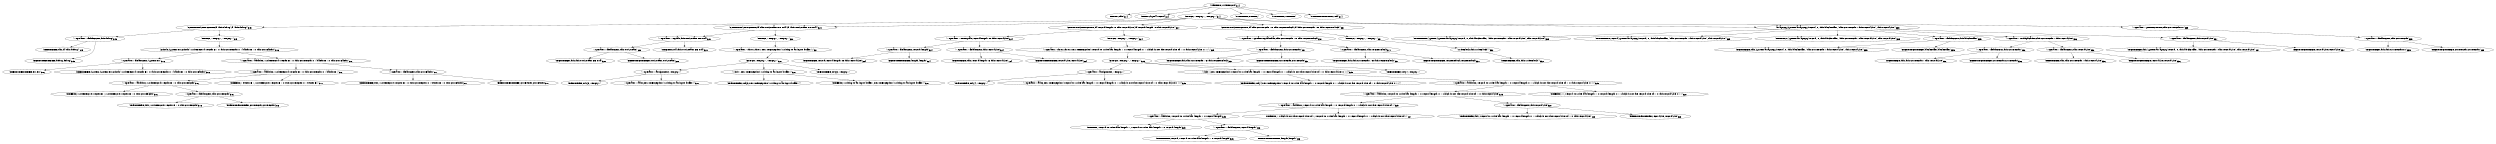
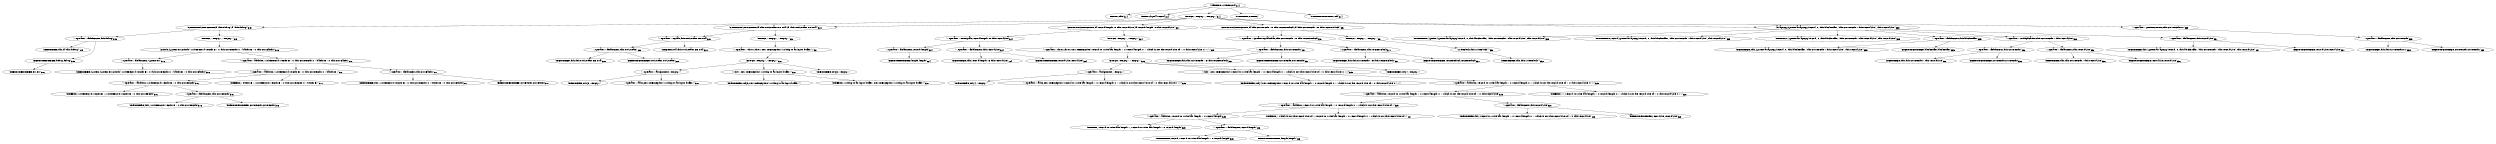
(1284, 16) -> none
(834, 61) -> none
(84, 66) -> (41, 66)
